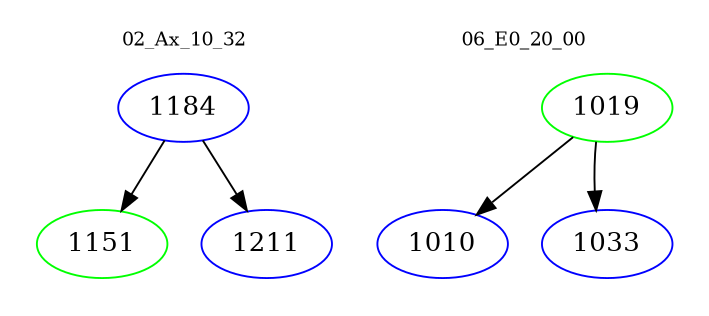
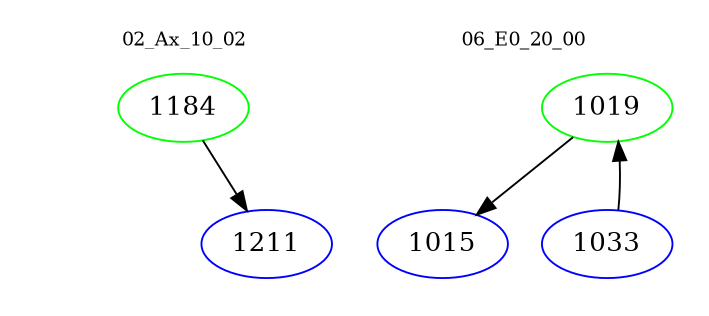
(184, 41) -> (184, 41)
(183, 108) -> (183, 108)
(595, 166) -> (620, 186)
(102, 244) -> none
(443, 244) -> (443, 244)
